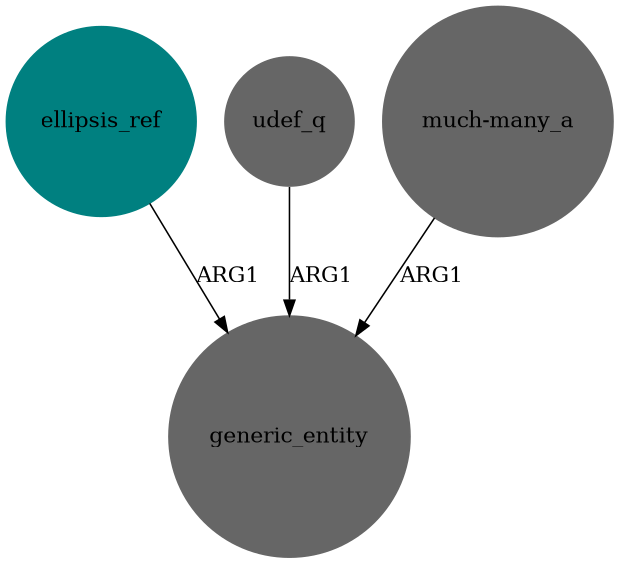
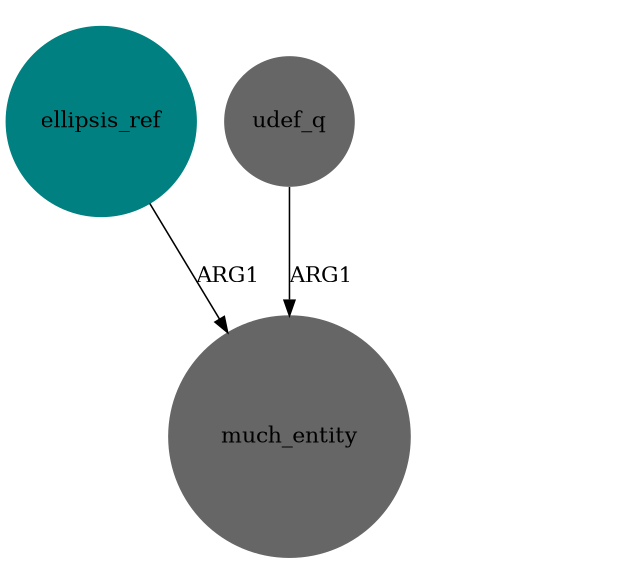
(498, 121) -> none
(289, 437) -> (289, 437)
